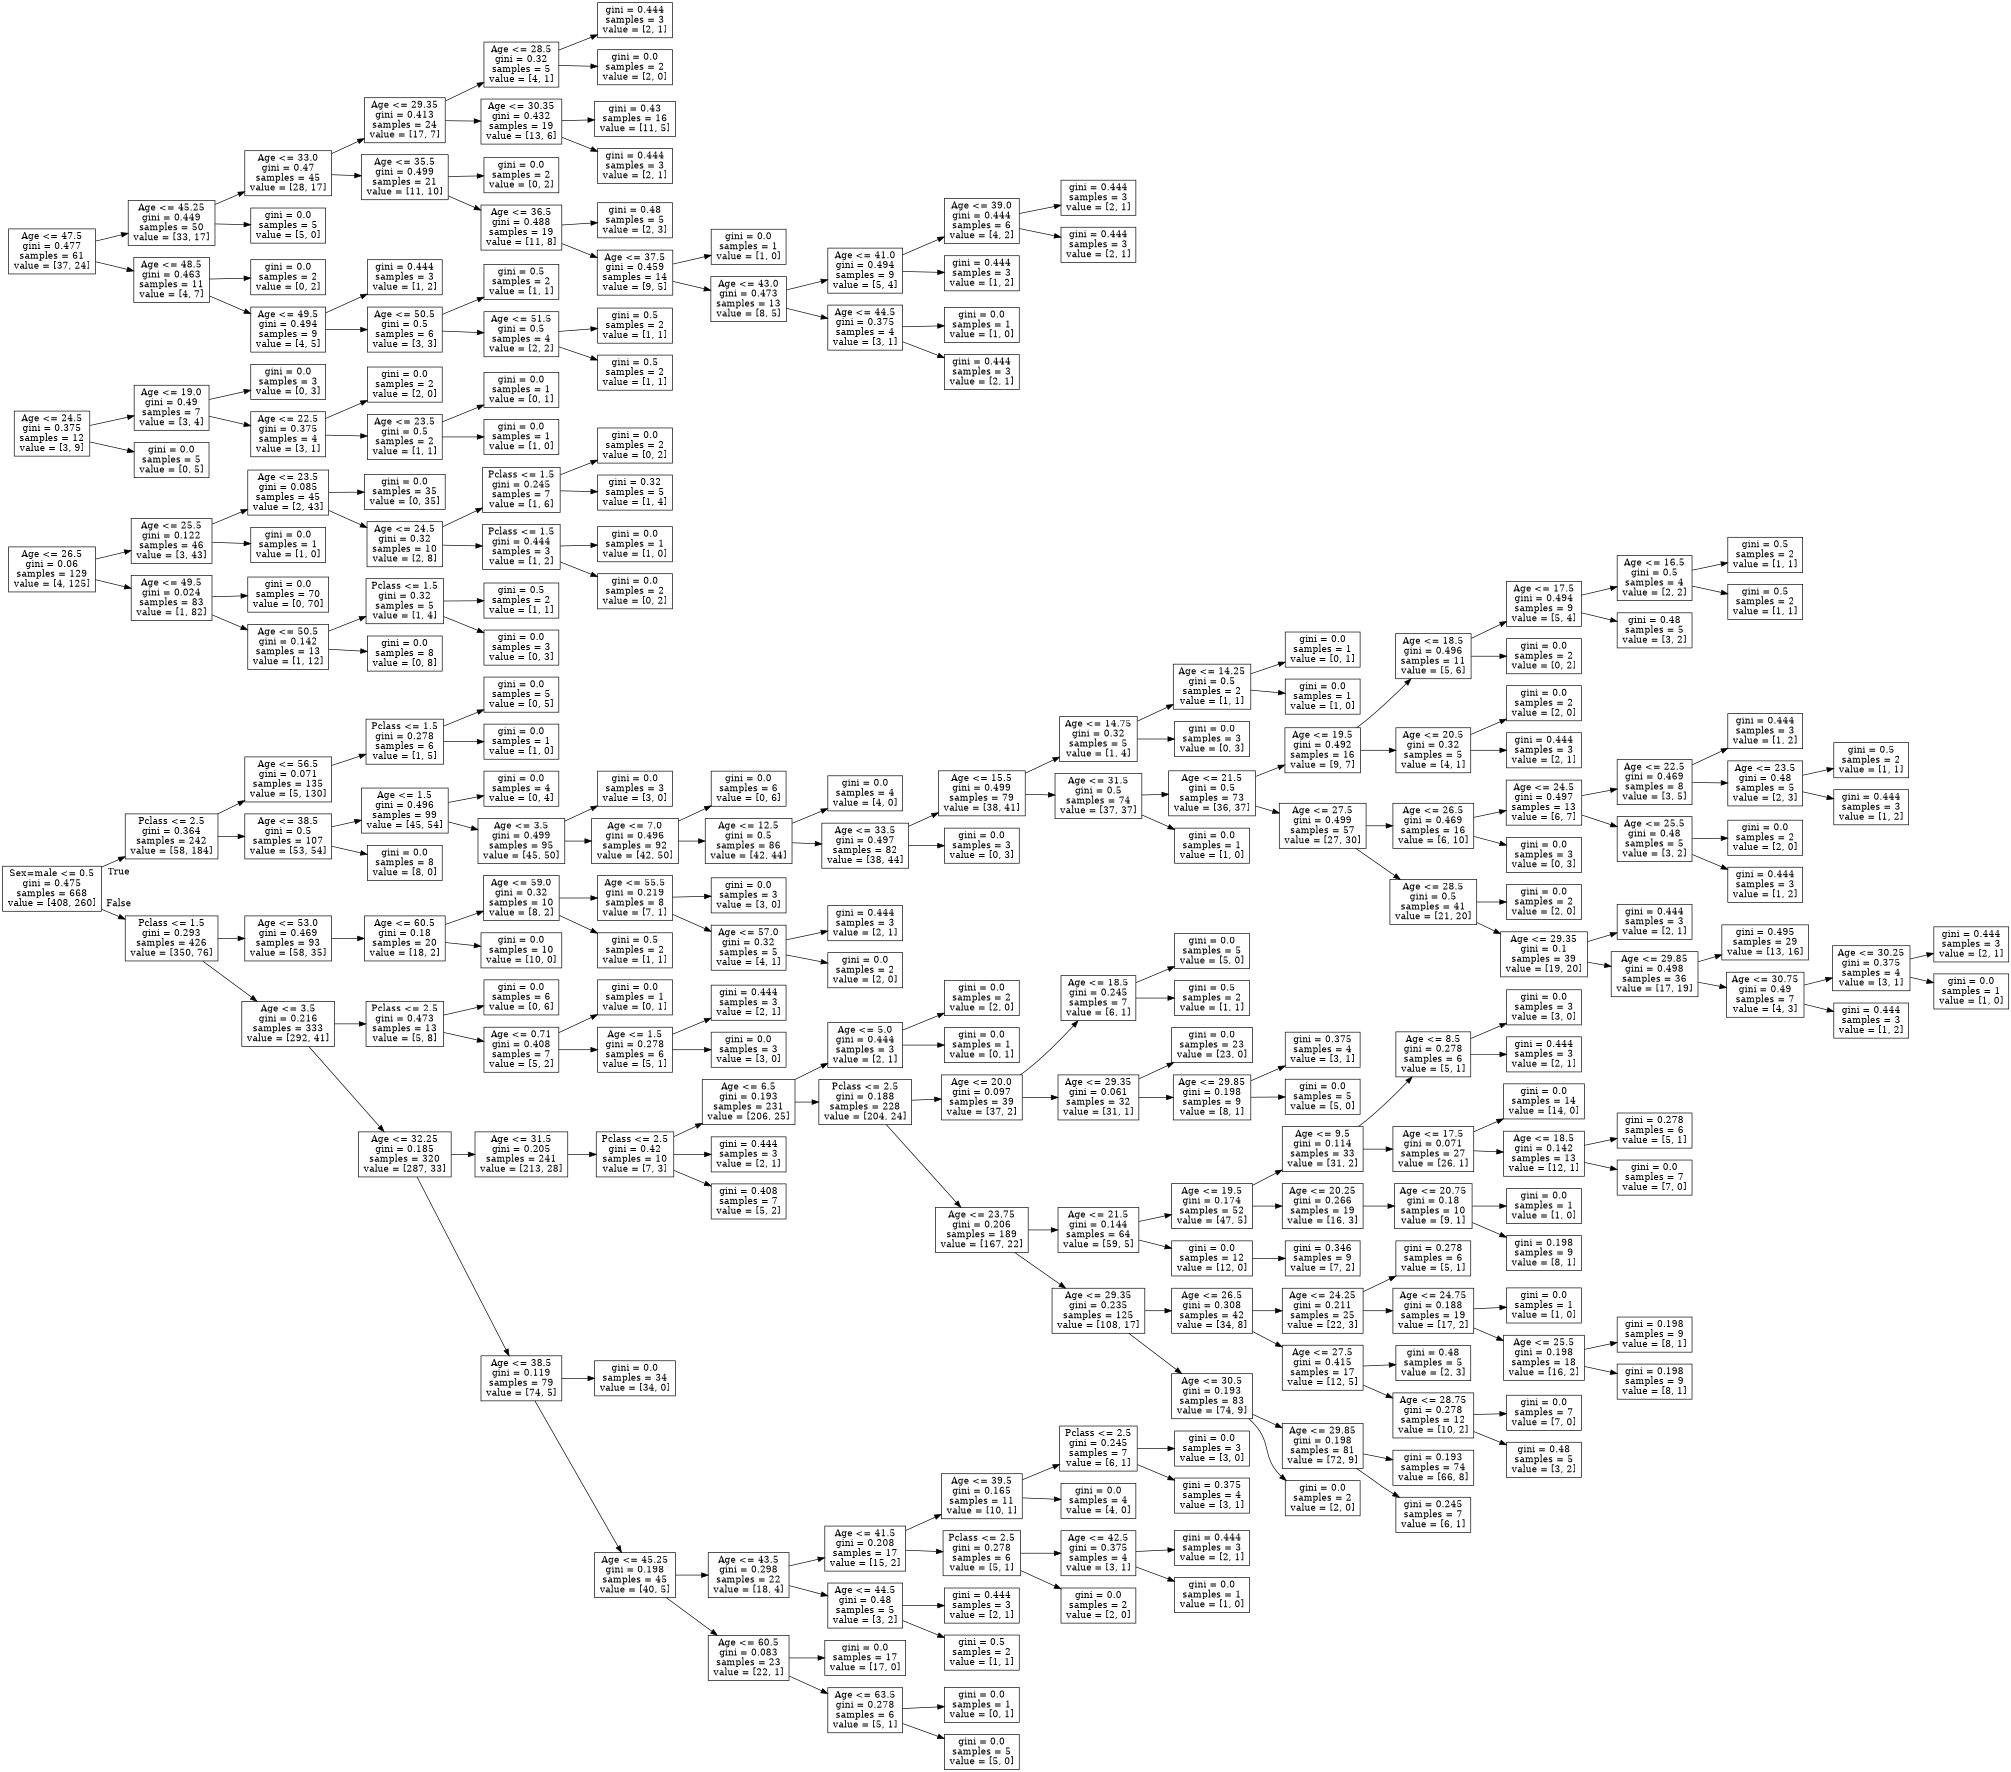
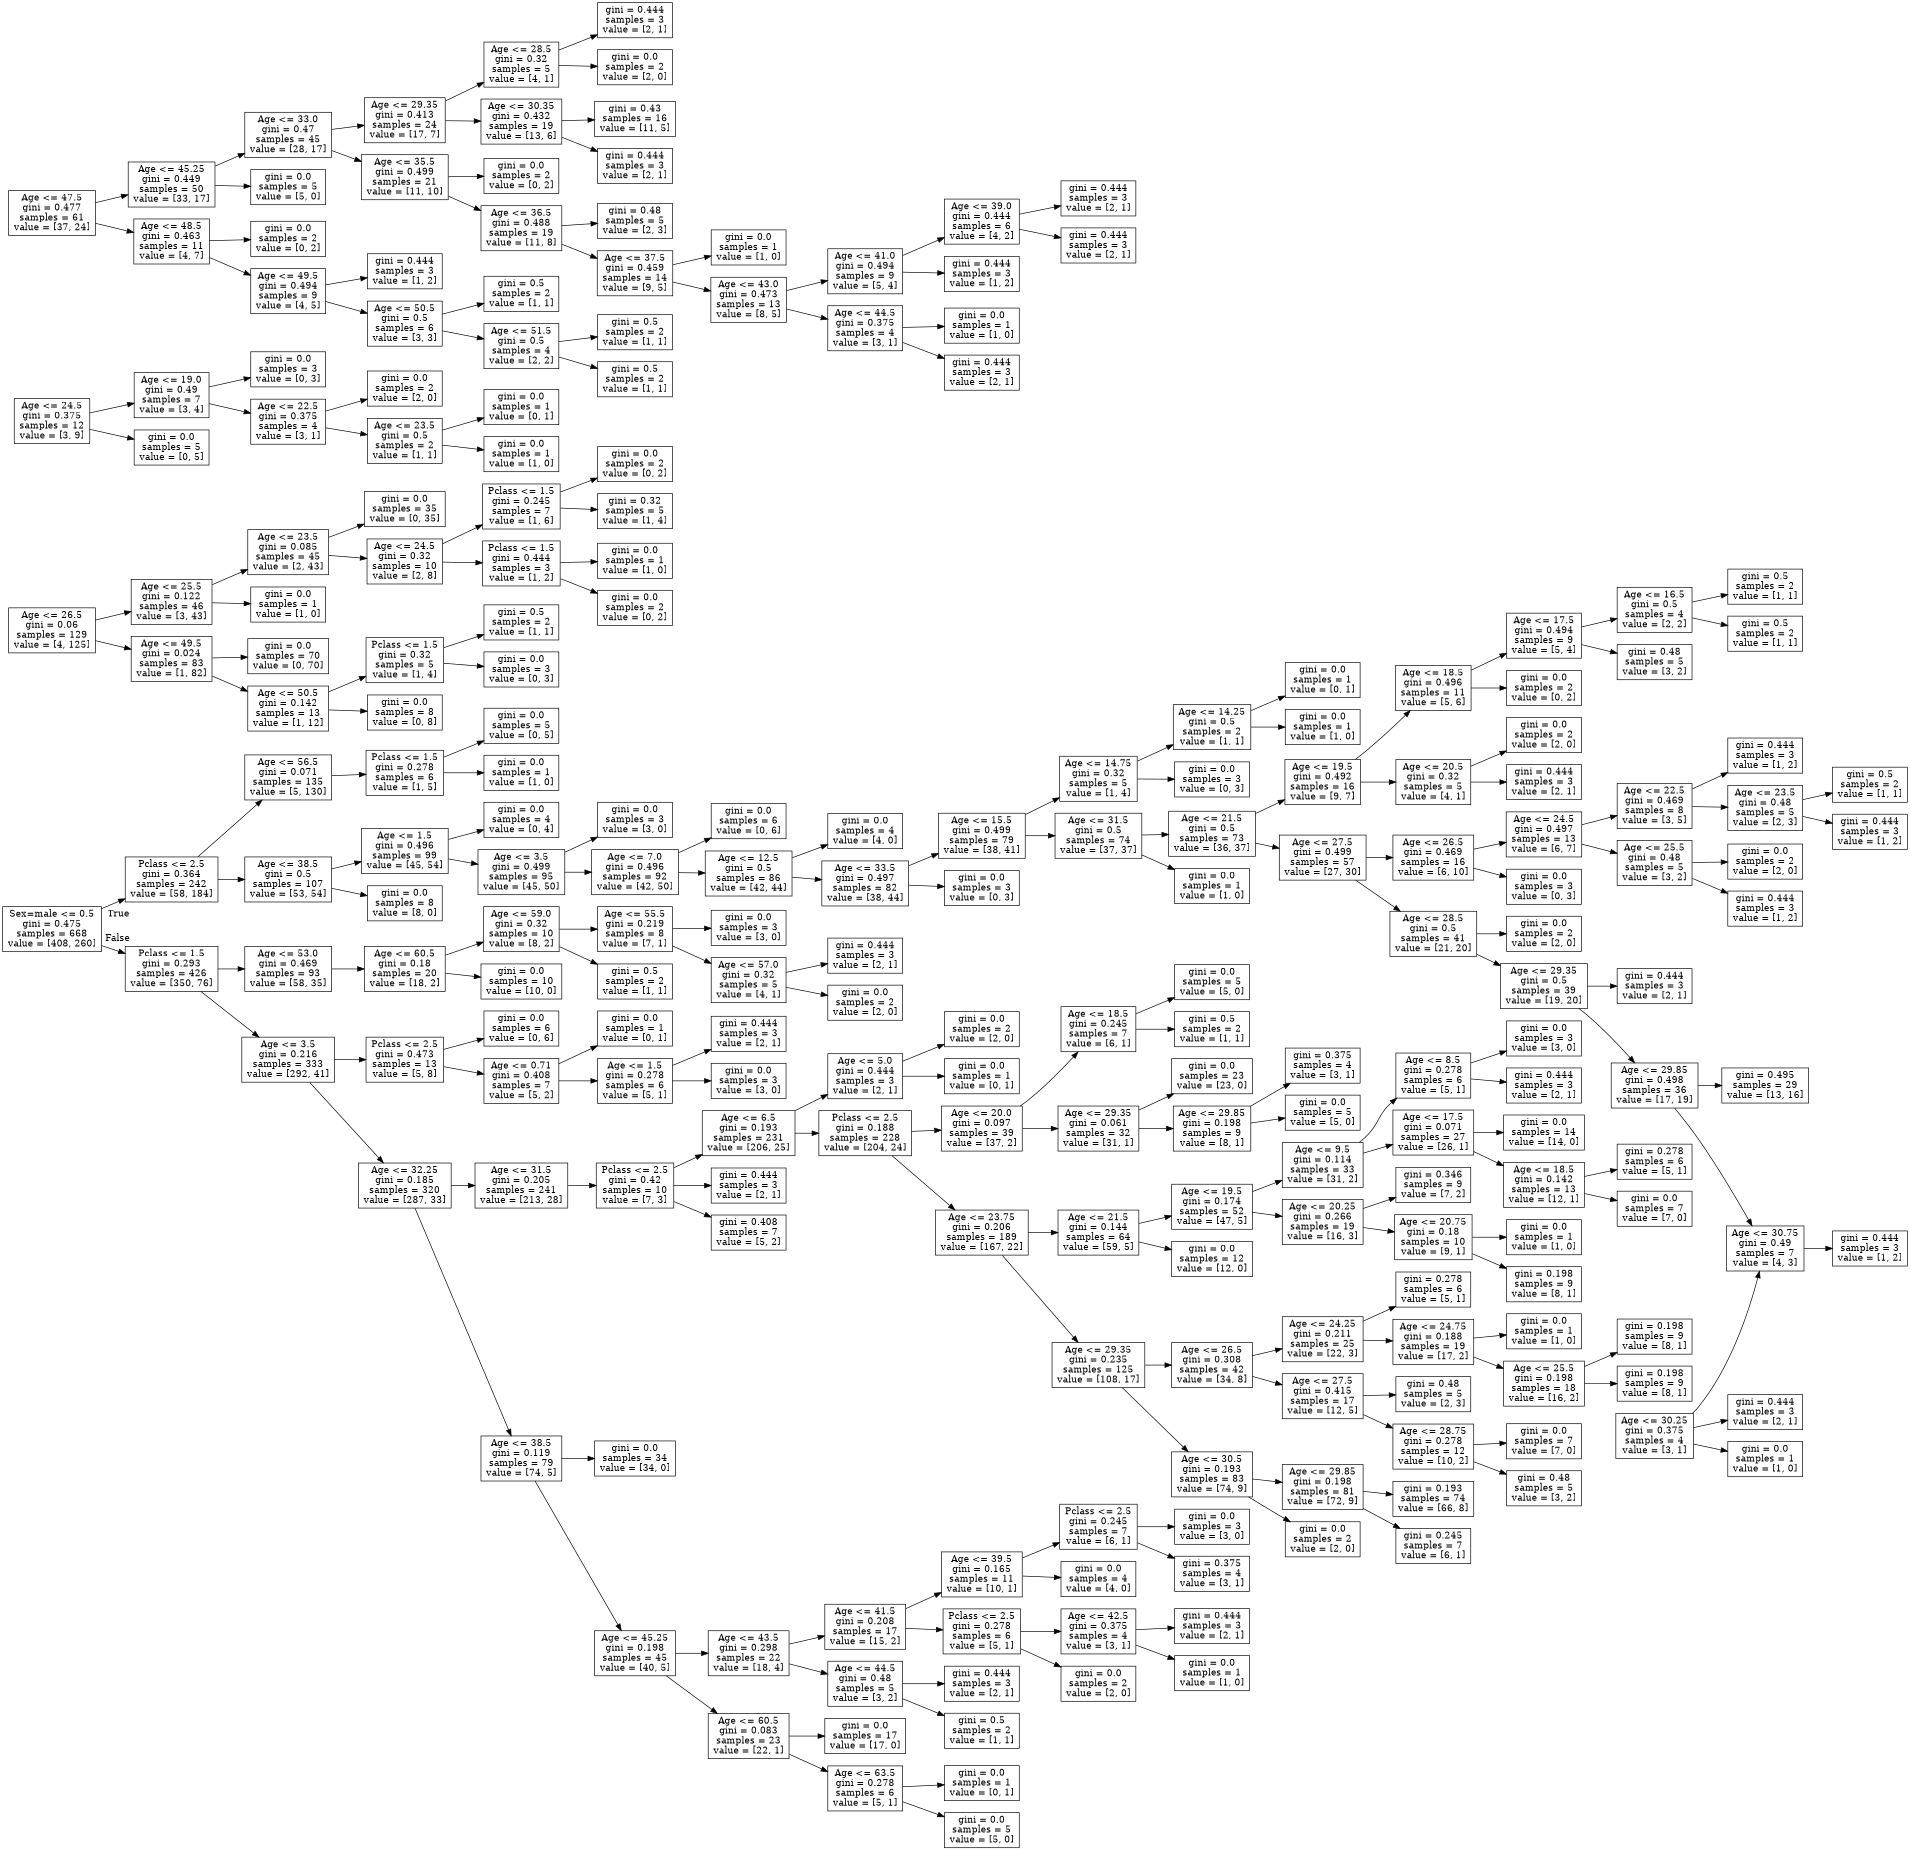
(1544, 954) -> (1544, 986)
(1815, 982) -> (1733, 1349)
(1265, 1258) -> (1376, 1204)
